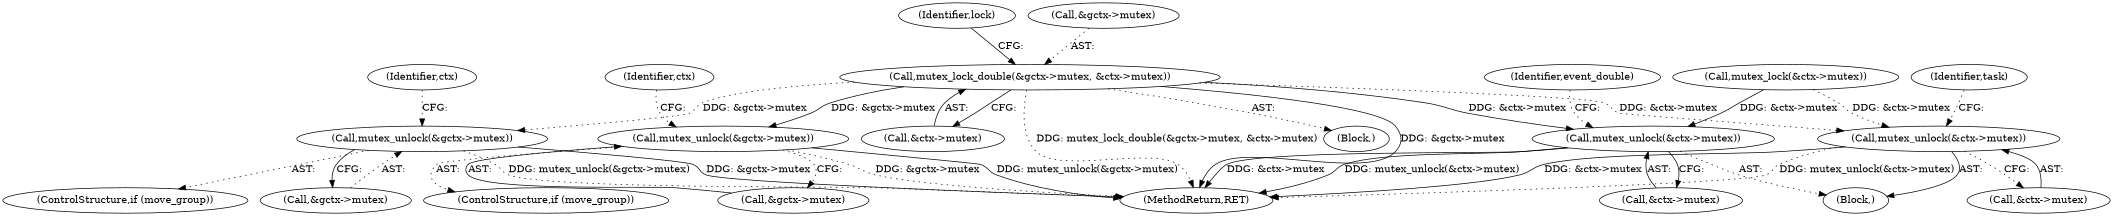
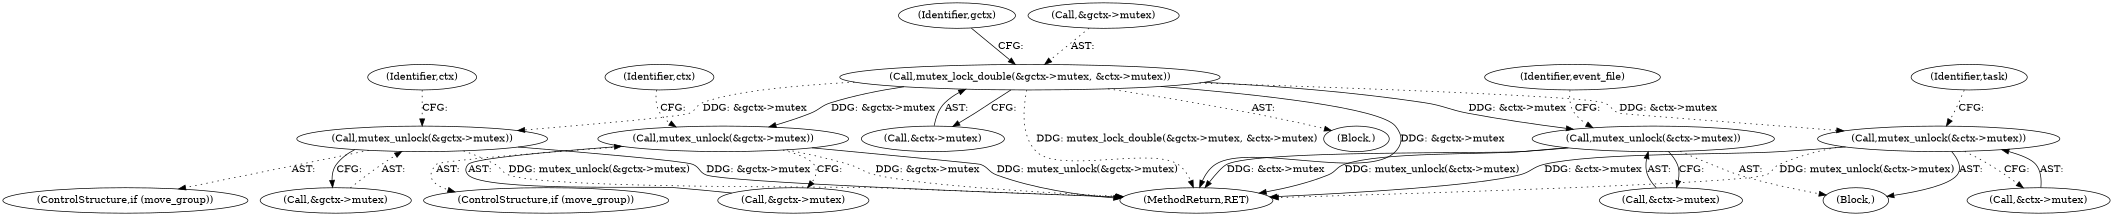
(957, 16) -> (957, 16)
(1572, 77) -> (1572, 77)
(1786, 77) -> none
